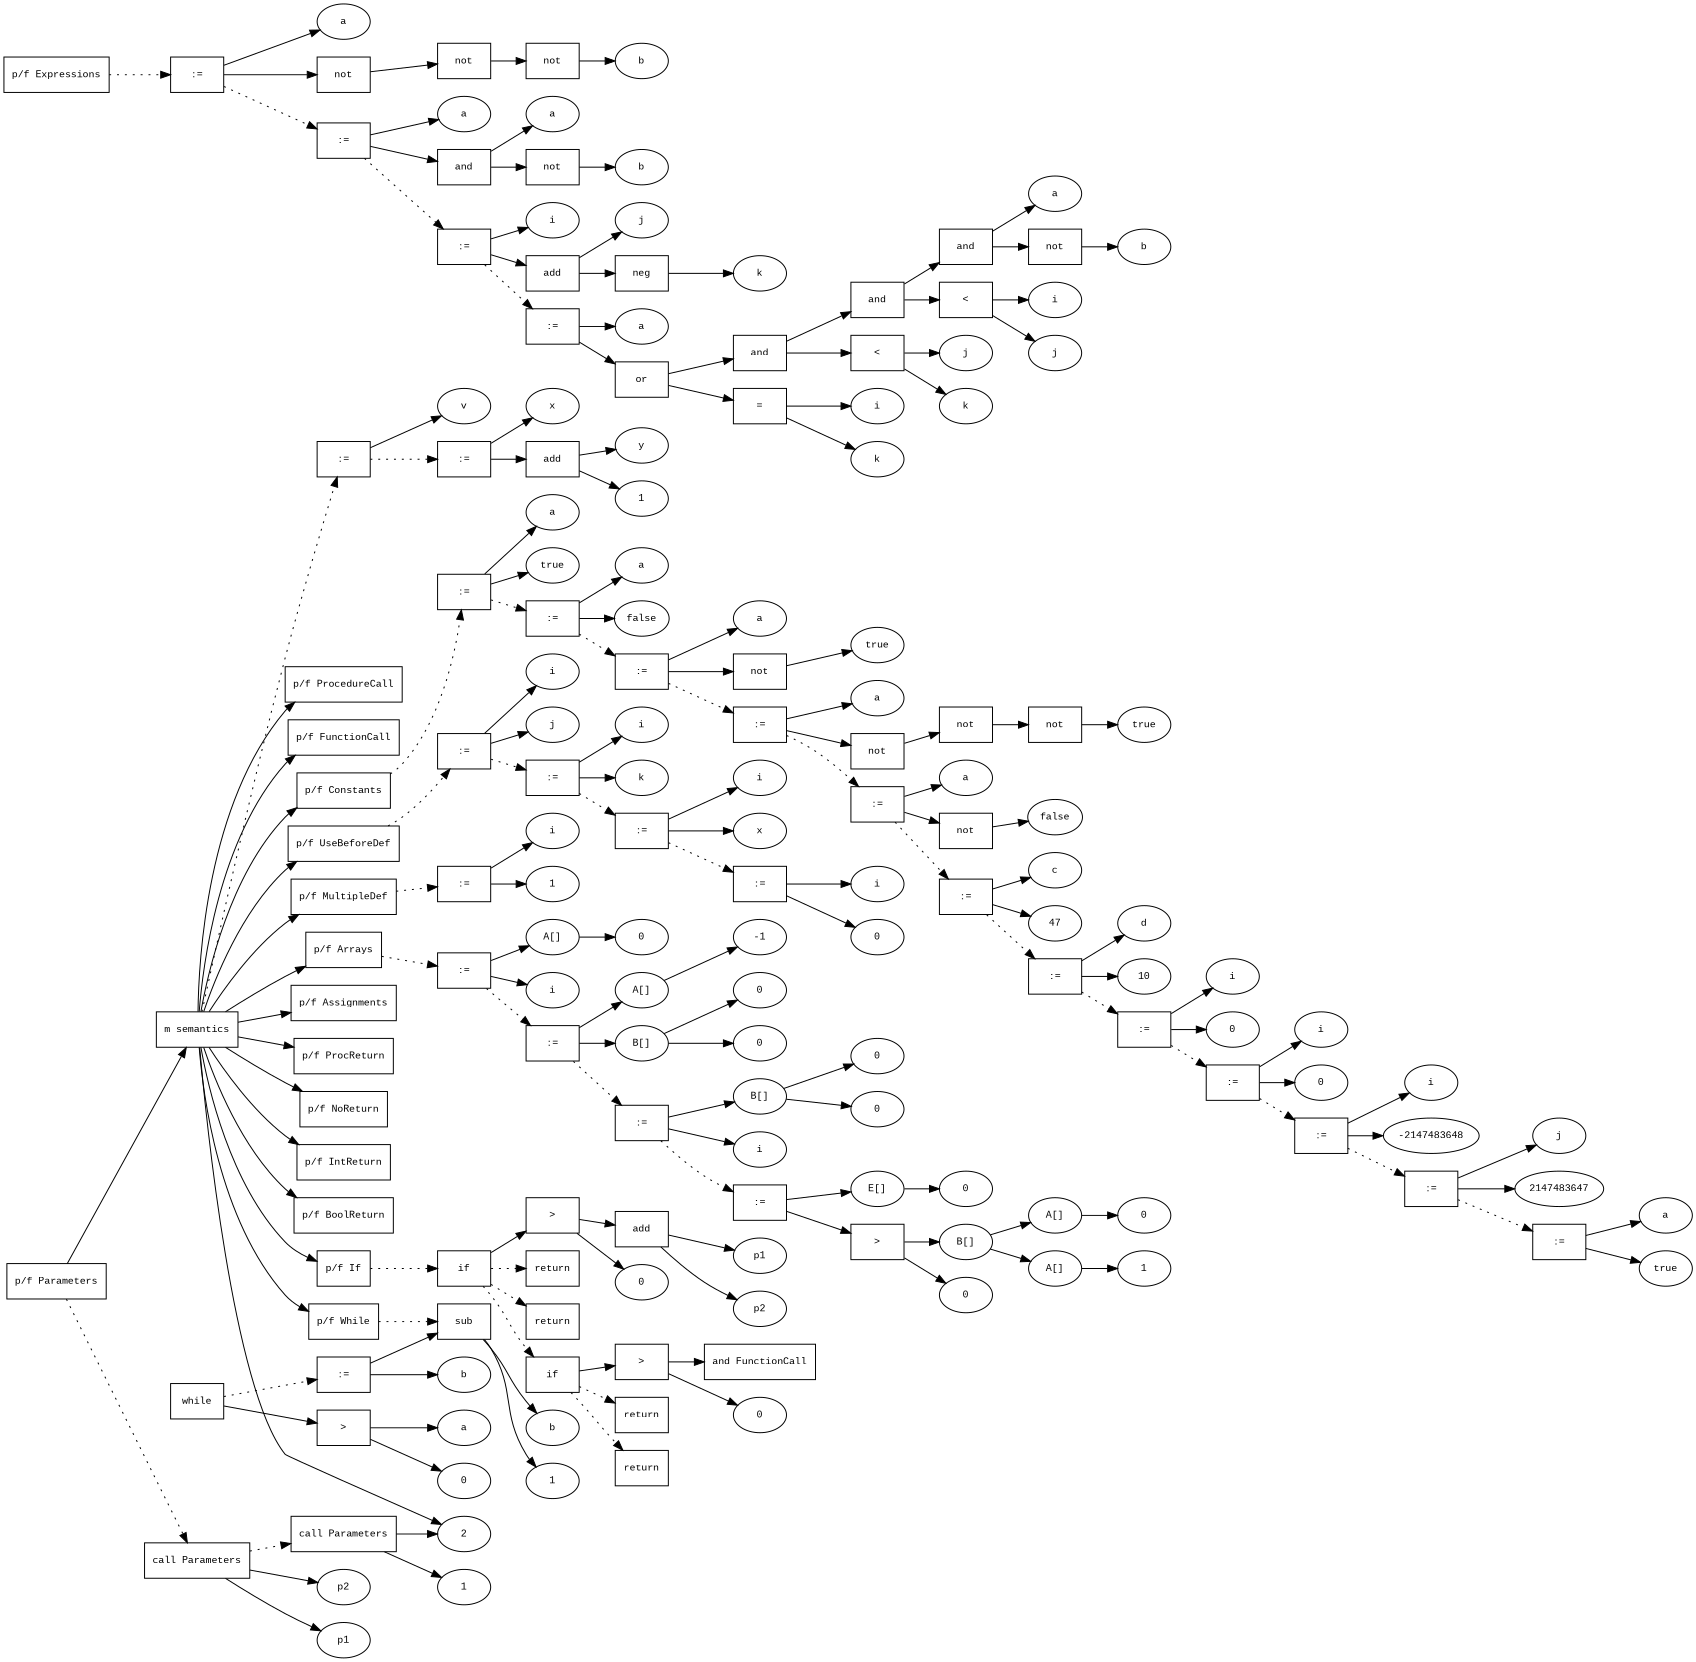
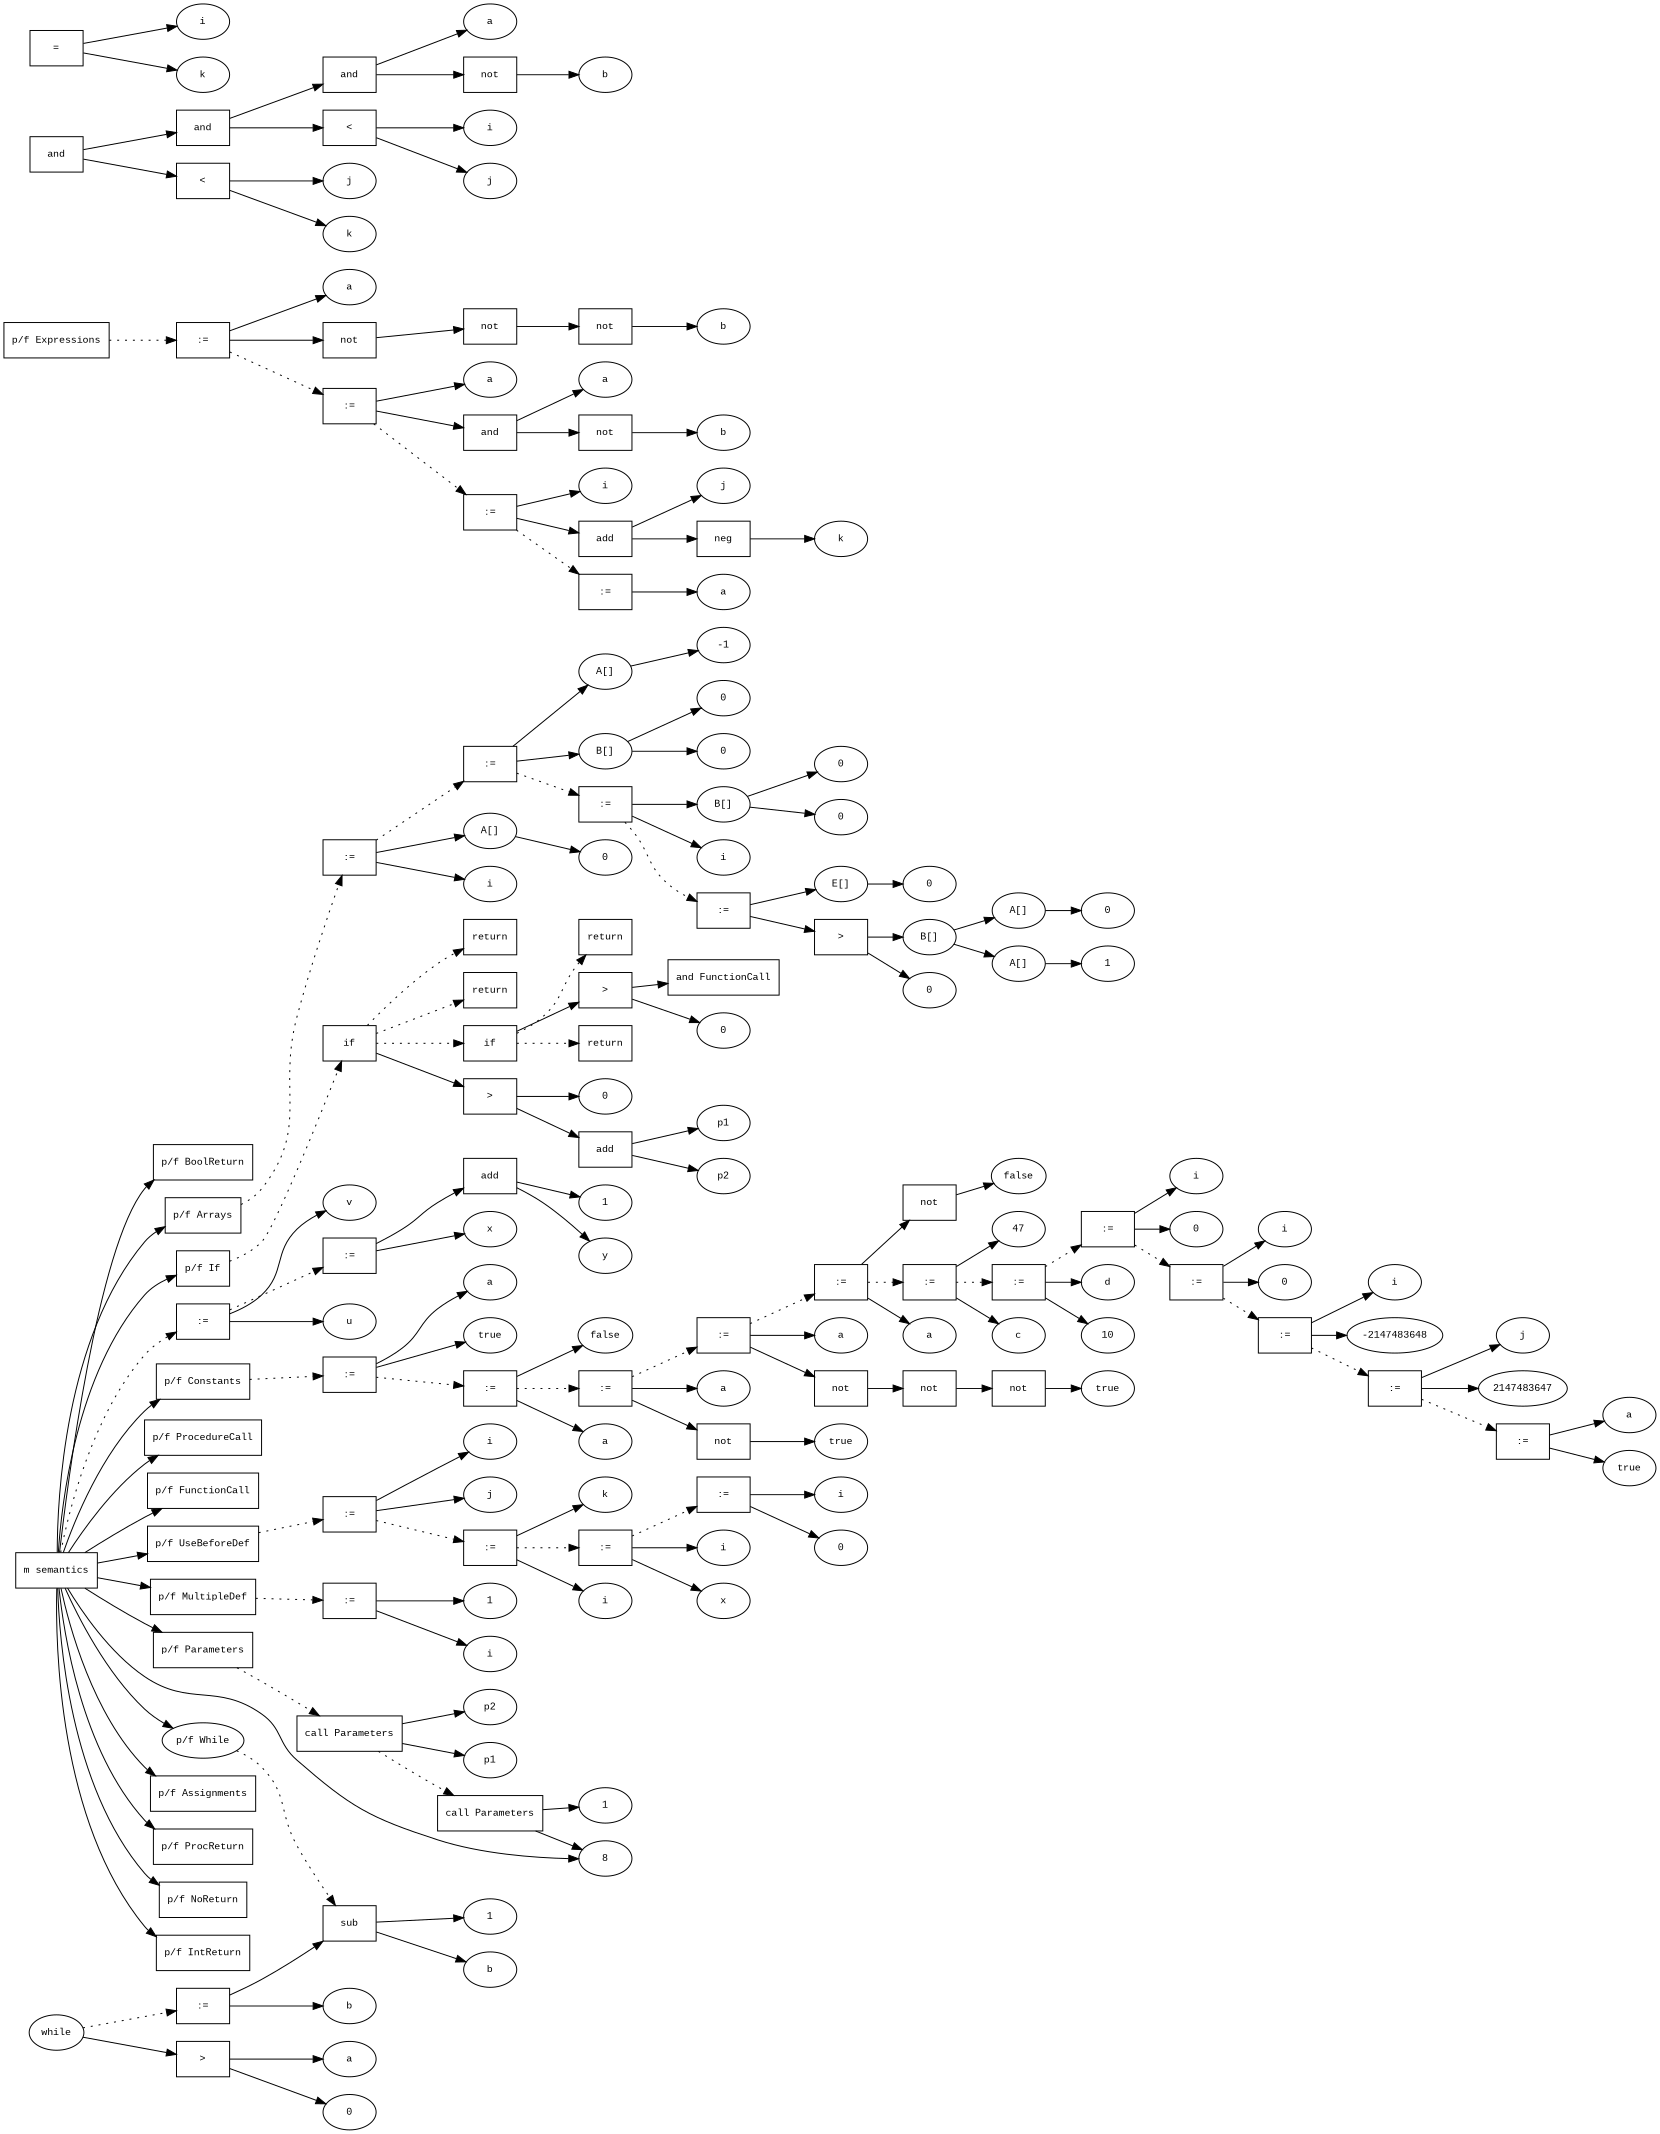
(642, 380) -> none
(124, 1160) -> (118, 1609)
(344, 1322) -> (203, 1740)
none -> (350, 1322)
(197, 1401) -> (57, 2033)
(464, 1534) -> (605, 1858)
